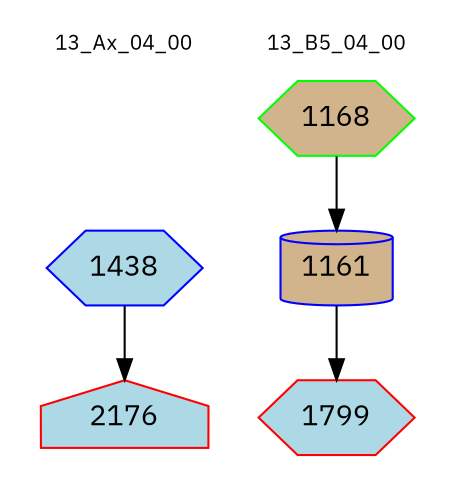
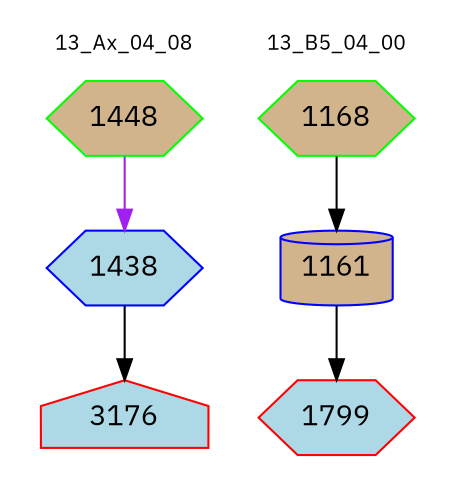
(125, 45) -> (125, 45)
none -> (125, 118)
(125, 418) -> (125, 418)
